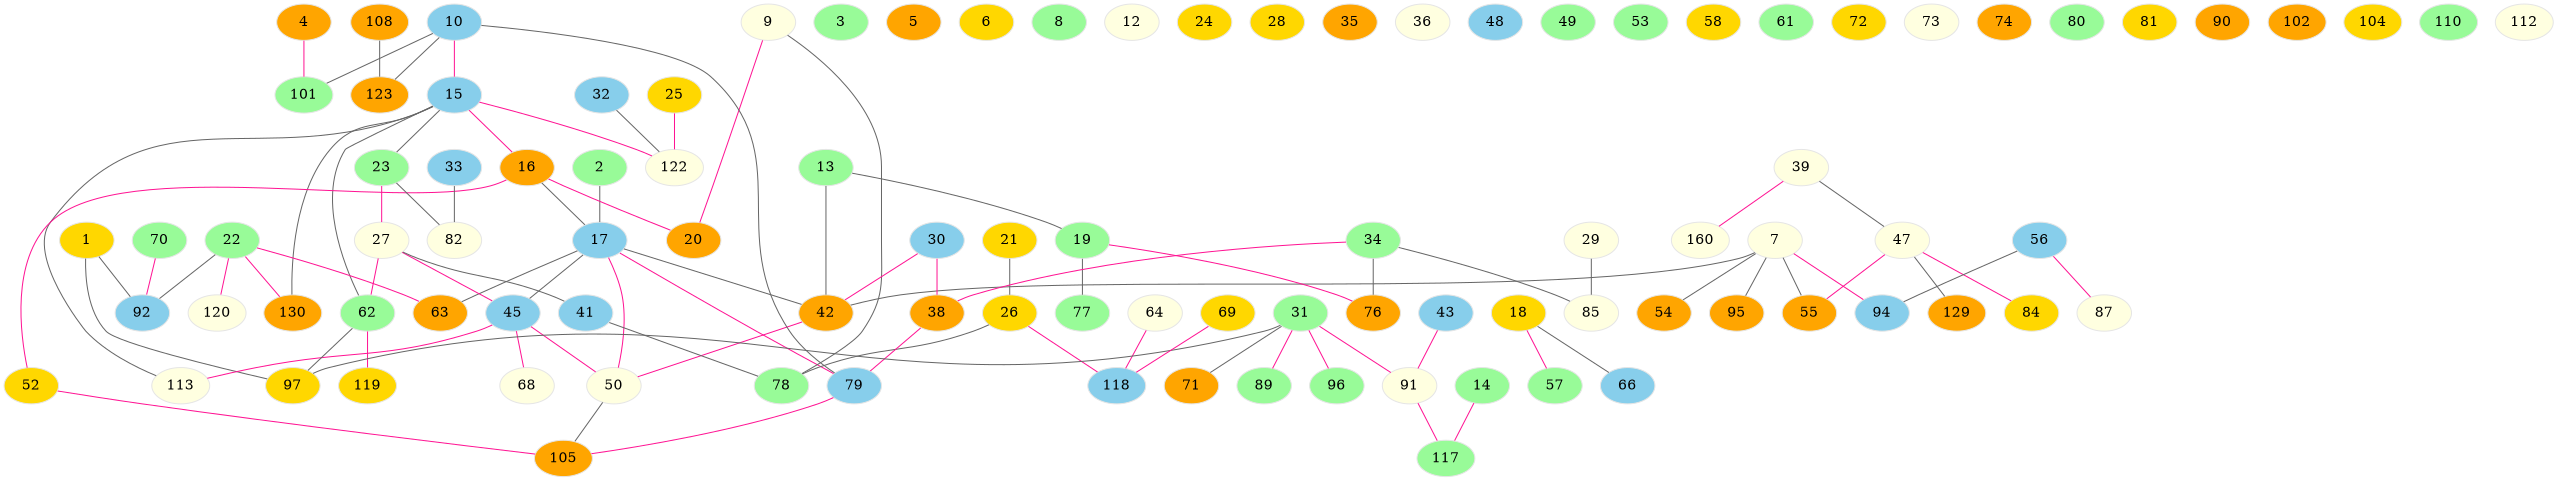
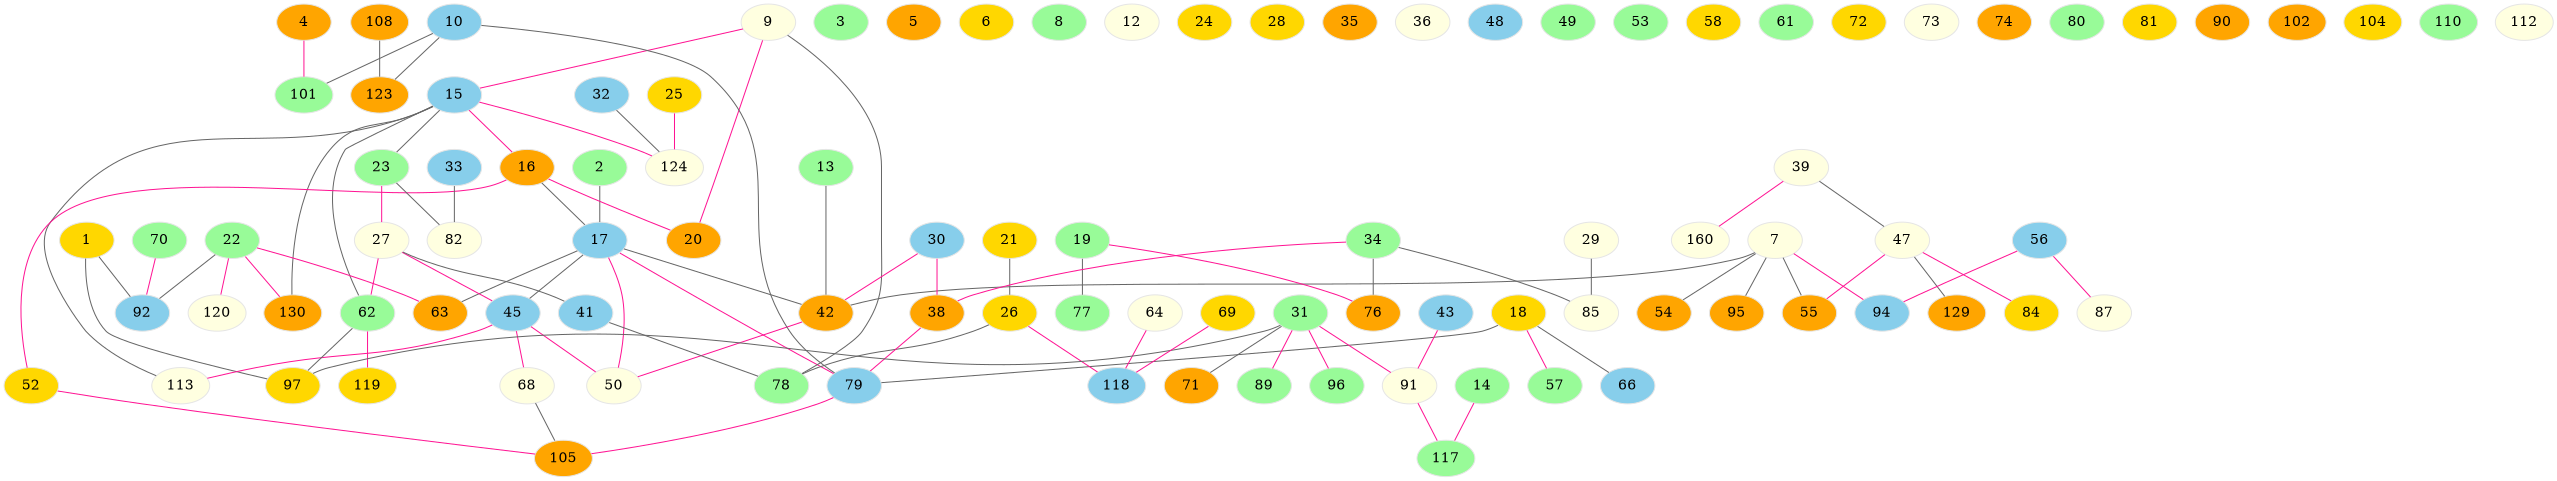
(454, 59) -> (612, 59)
(674, 168) -> (674, 168)
(958, 196) -> none
(1955, 279) -> (1955, 279)
none -> (1190, 359)
(589, 422) -> (545, 422)
